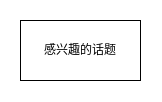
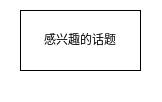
(81, 51) -> (81, 41)
